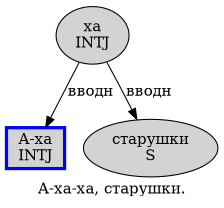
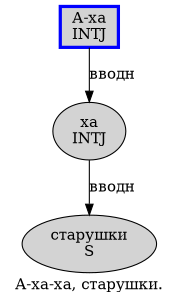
(65, 90) -> (89, 69)
